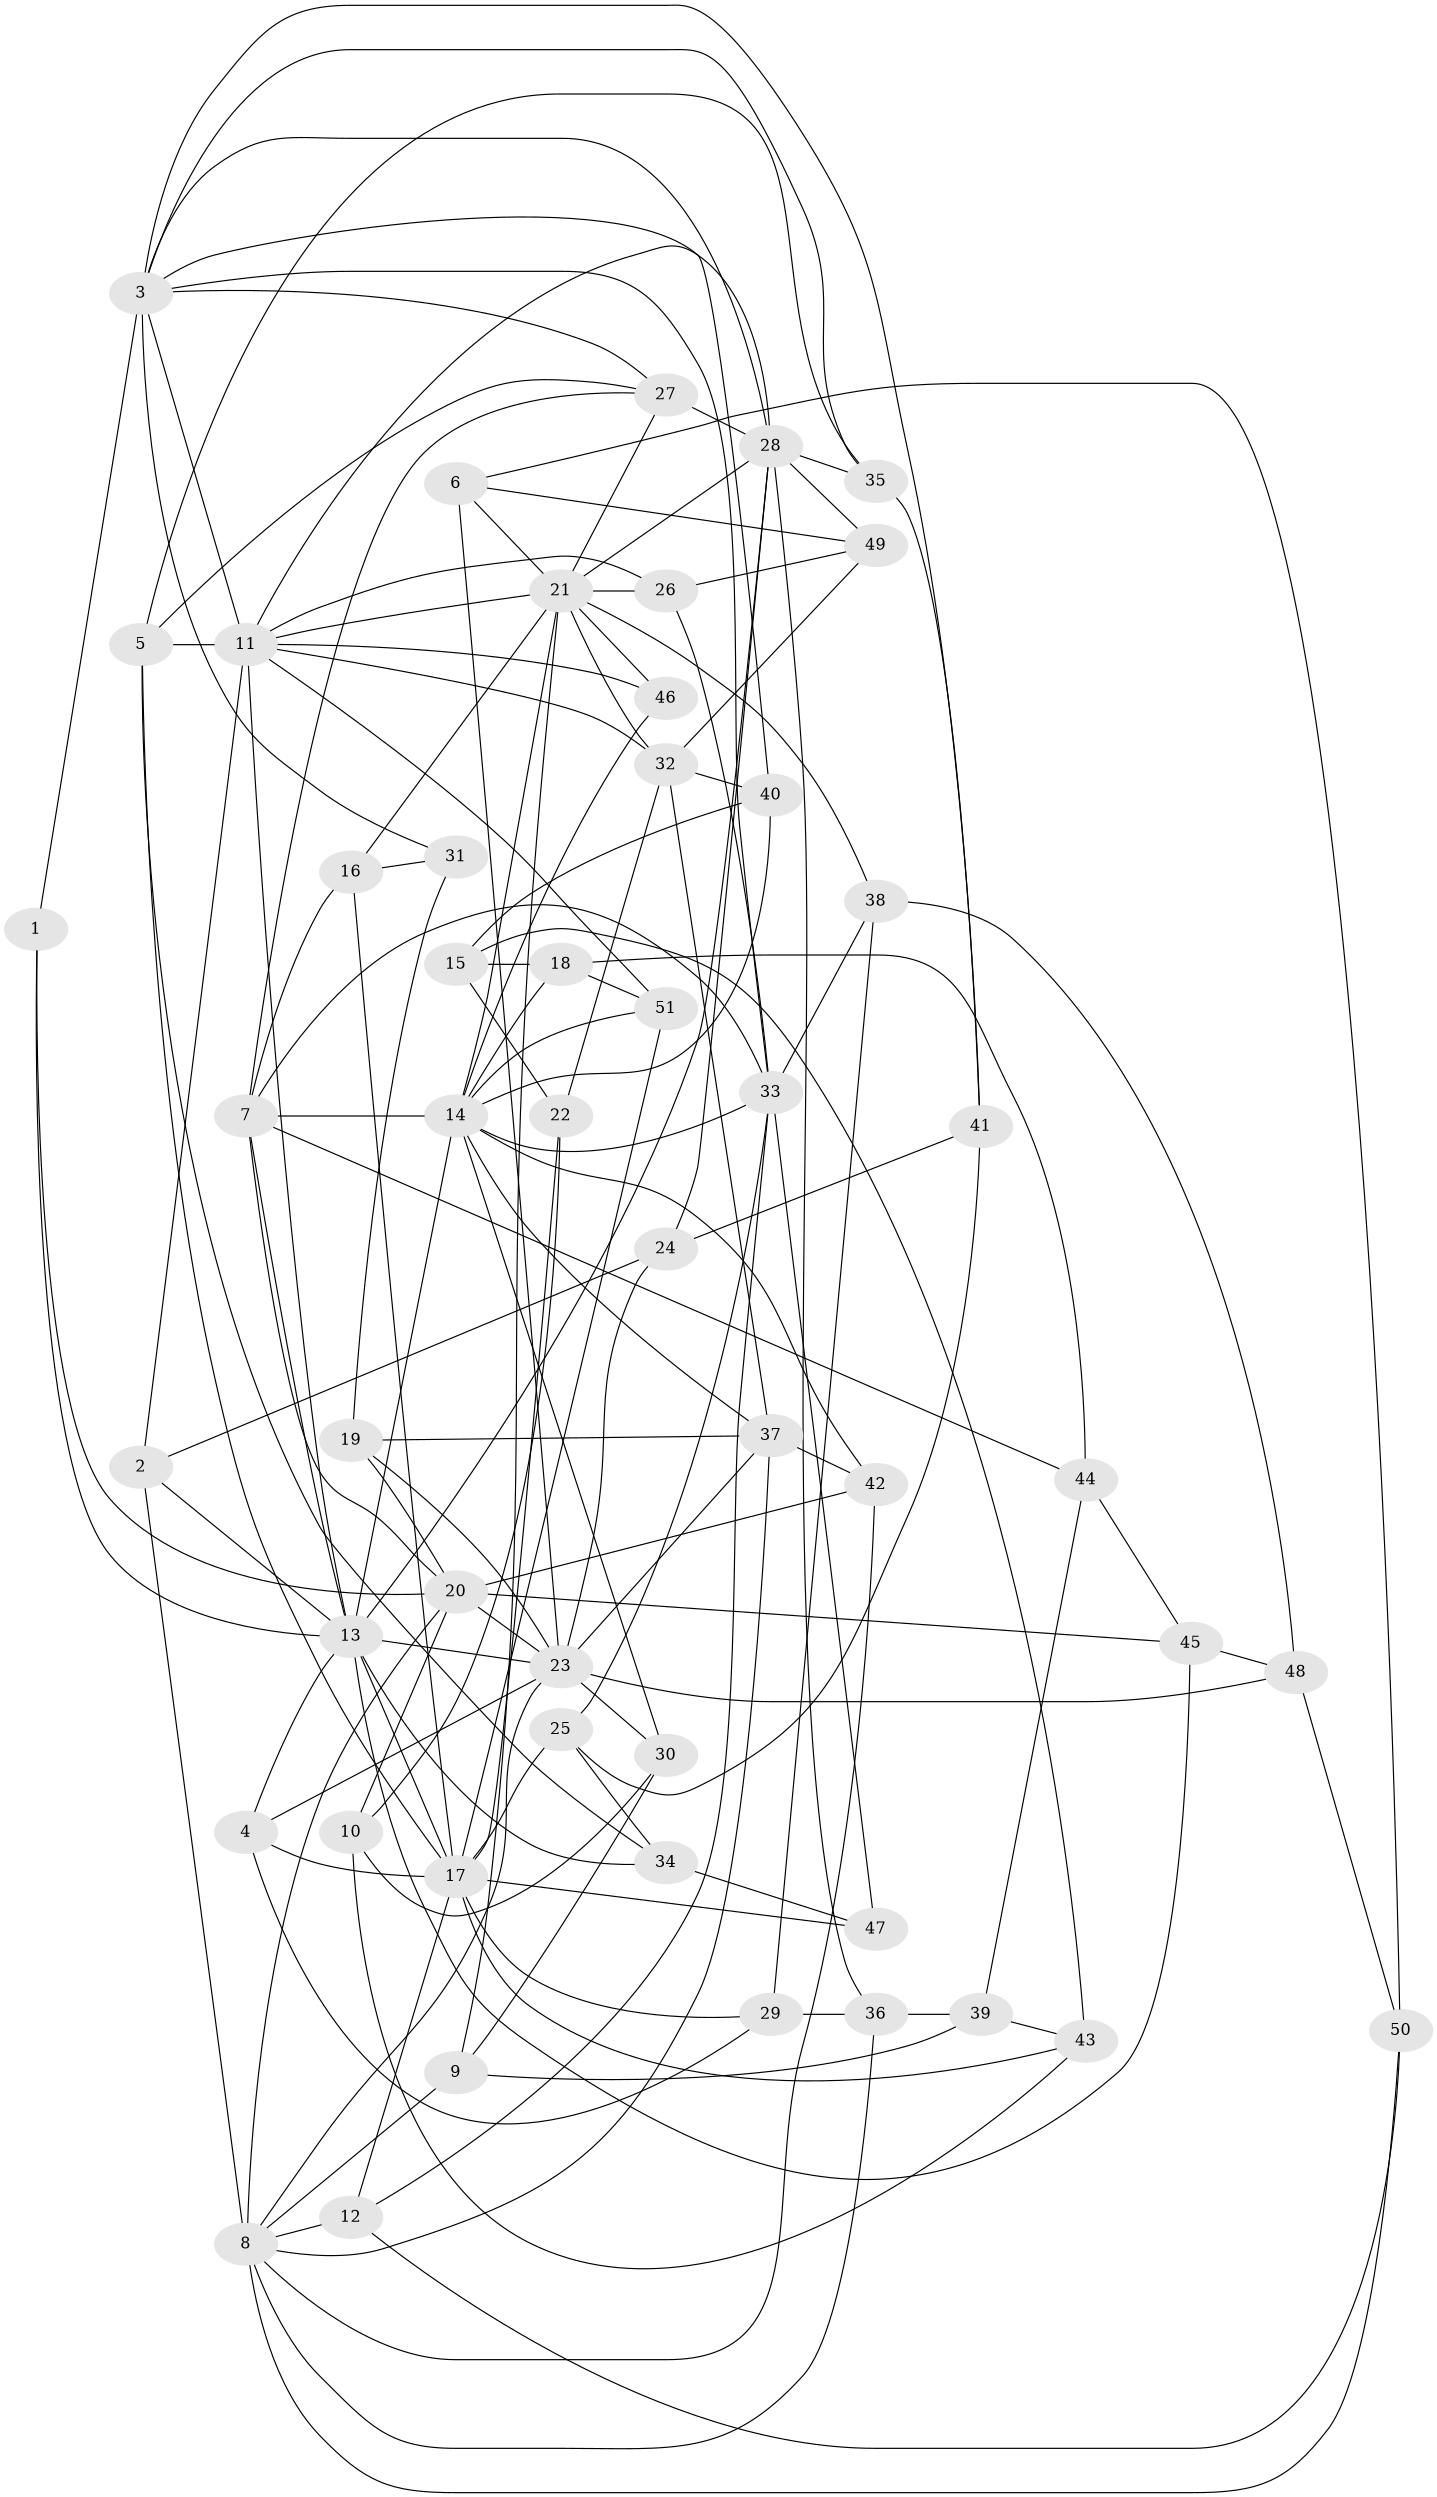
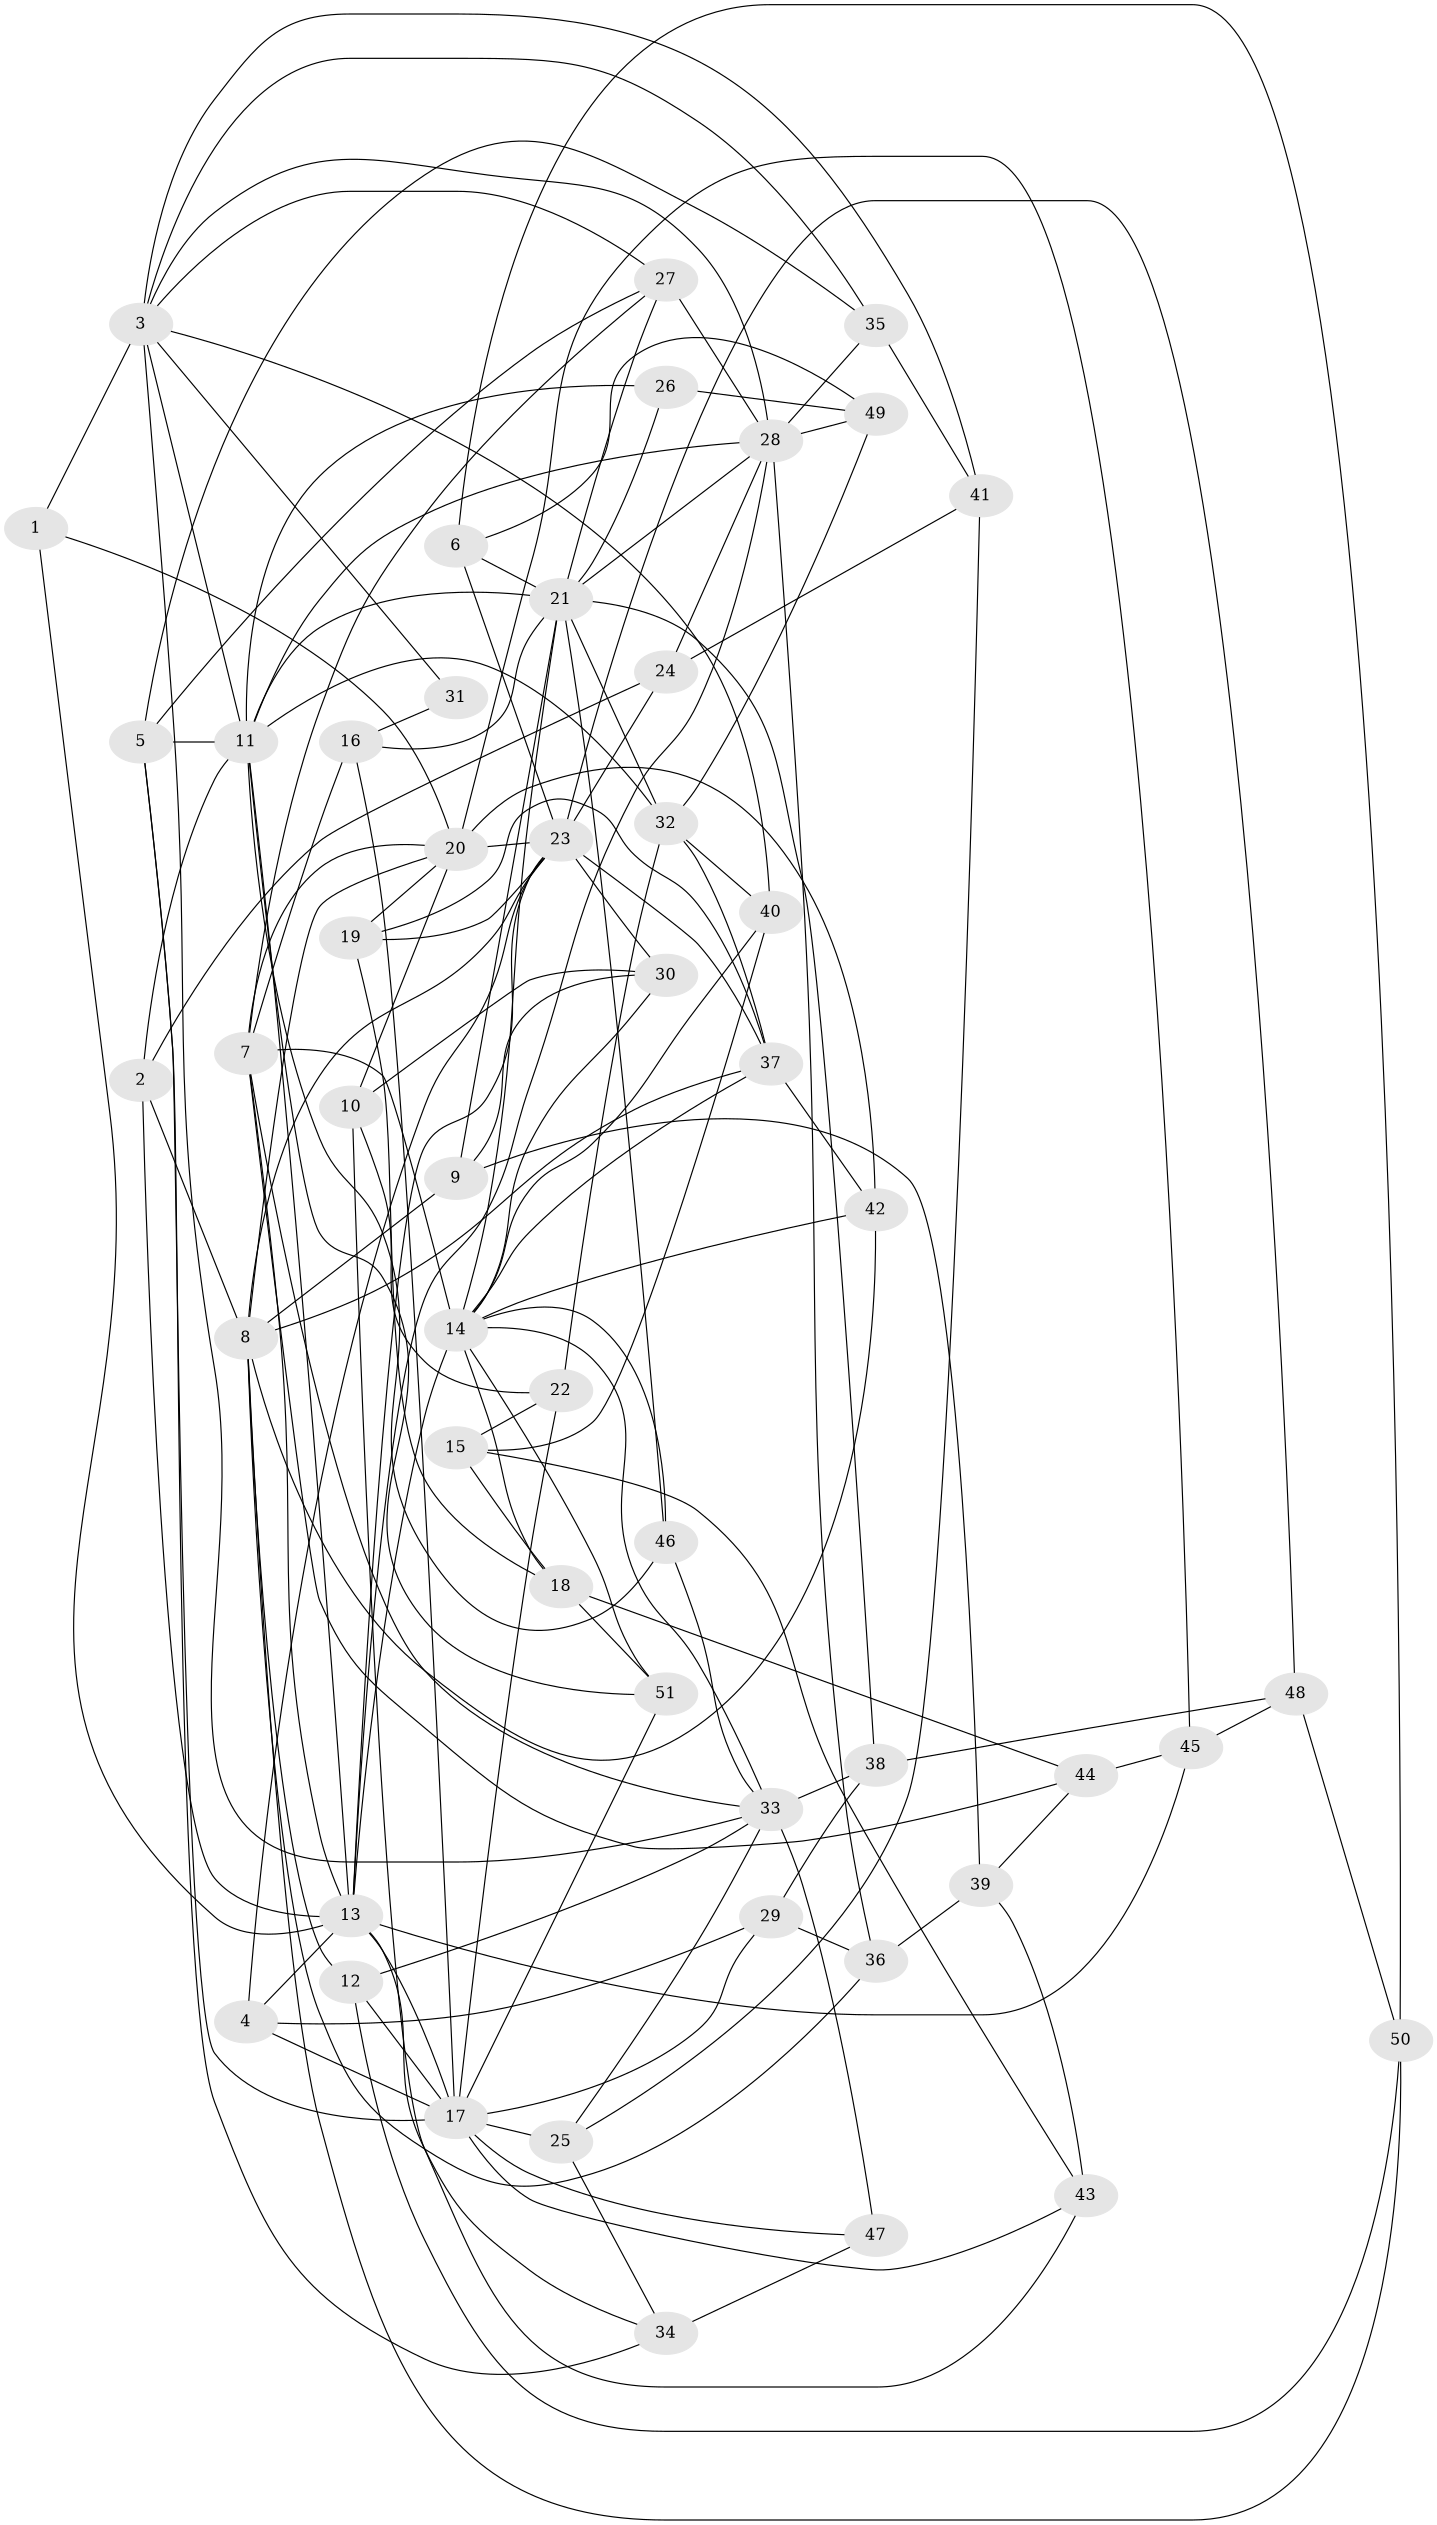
(722, 769) -> (709, 1667)
(385, 1131) -> (389, 1175)
